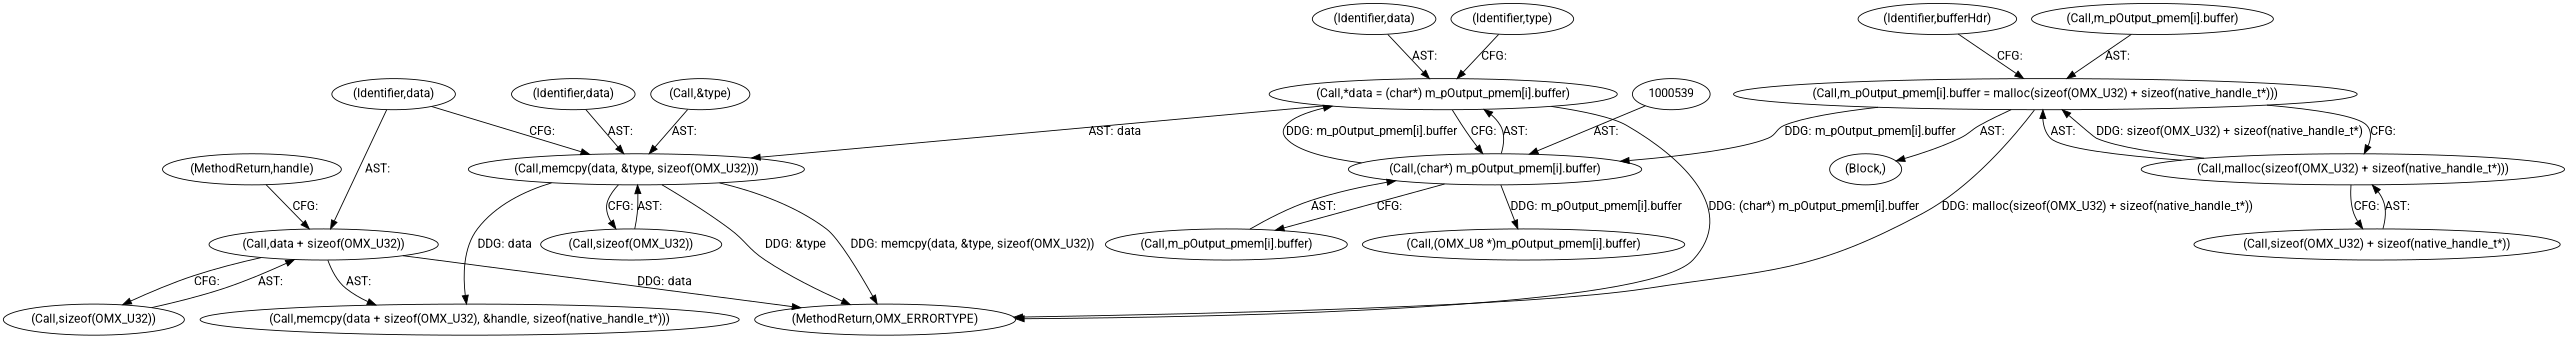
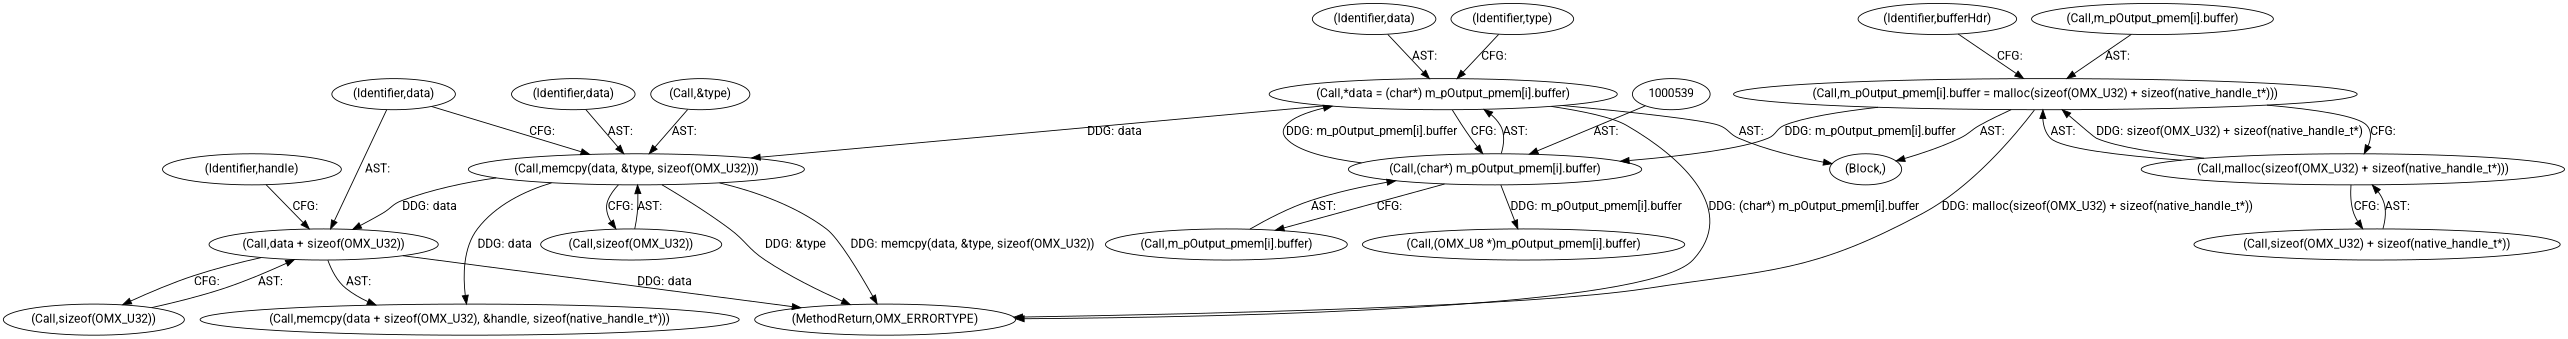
none -> (1697, 121)
(1115, 132) -> (1115, 132)
(252, 169) -> (252, 169)
none -> (425, 193)
